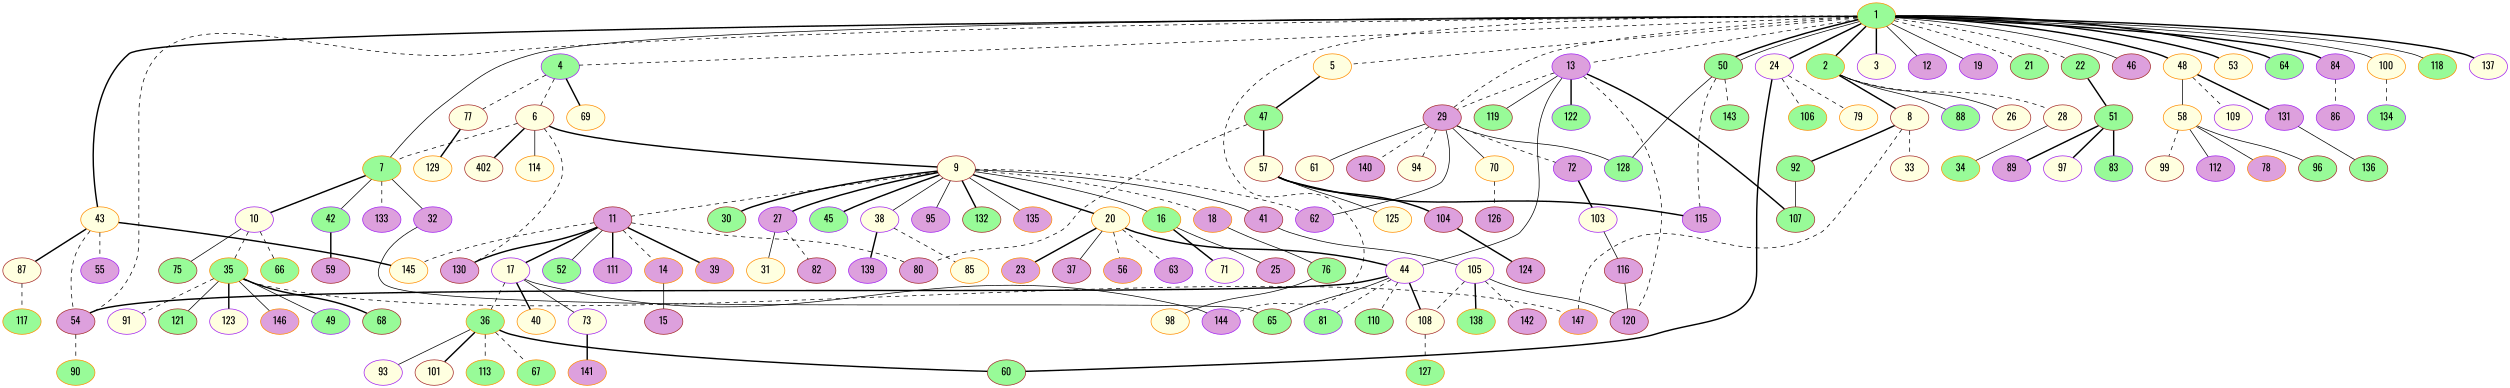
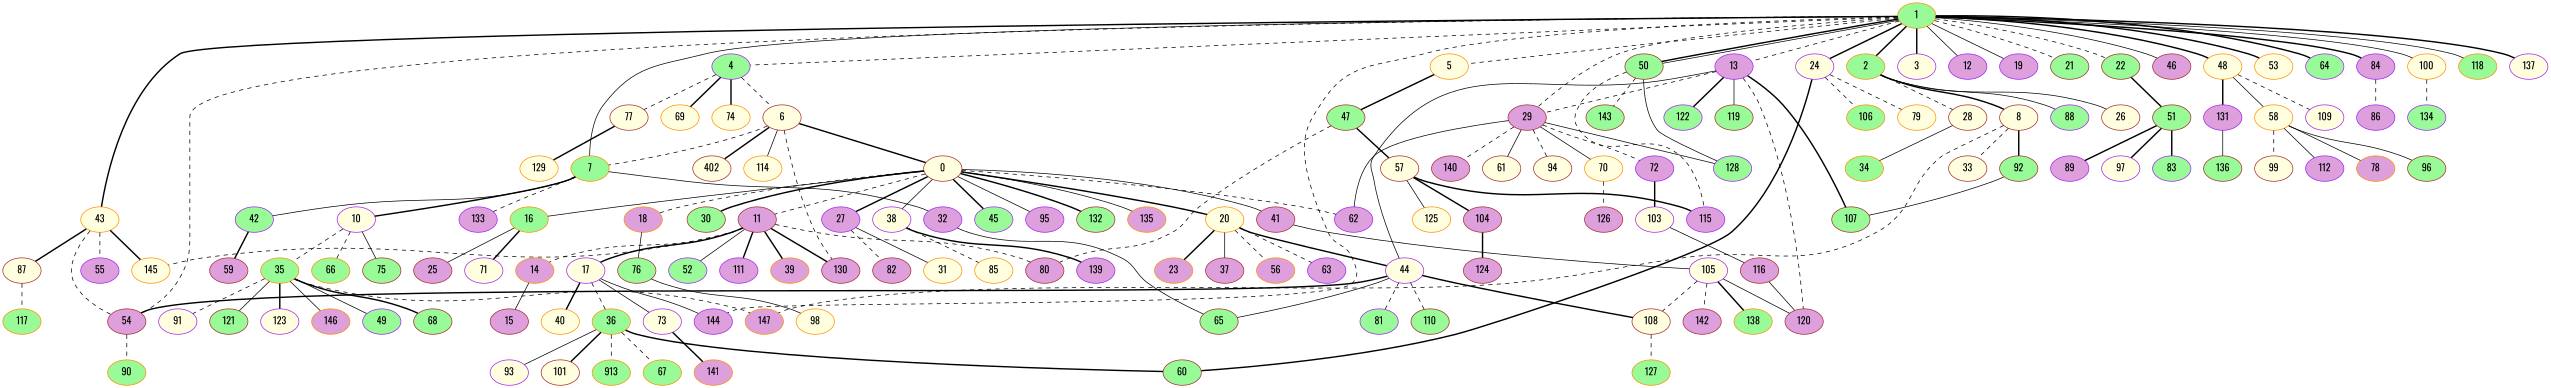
none -> (731, 118)
(956, 169) -> (943, 169)
(485, 373) -> (611, 373)
